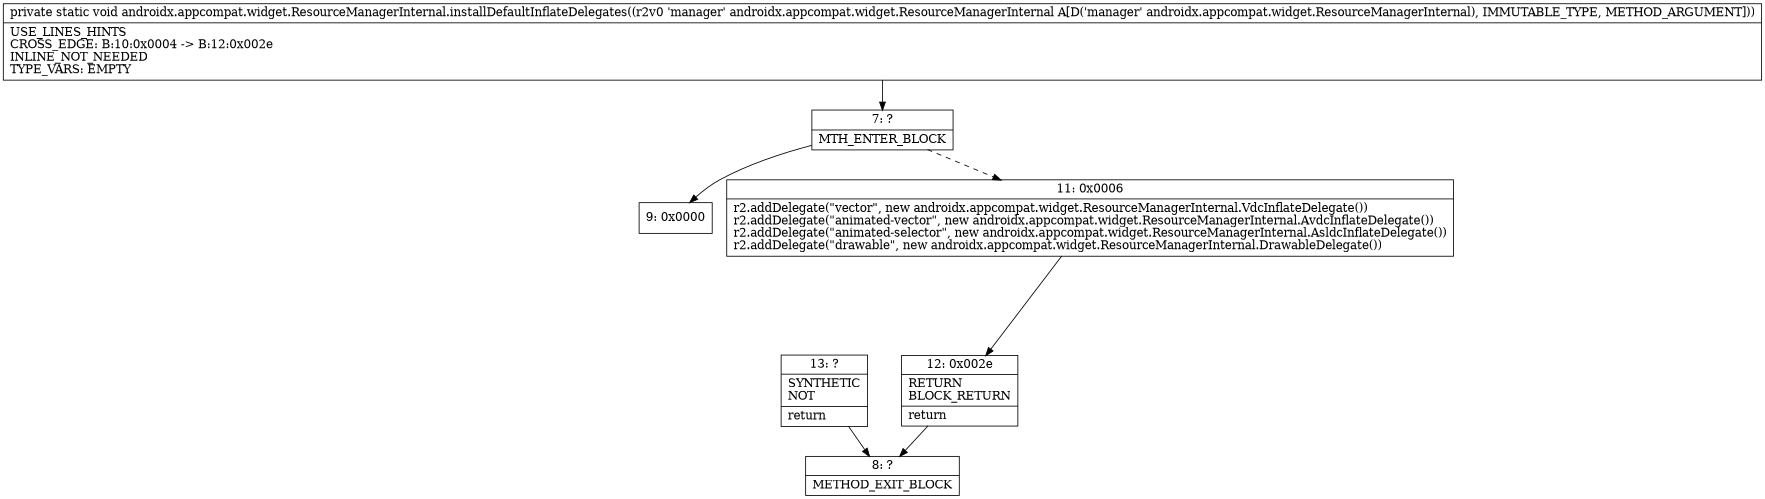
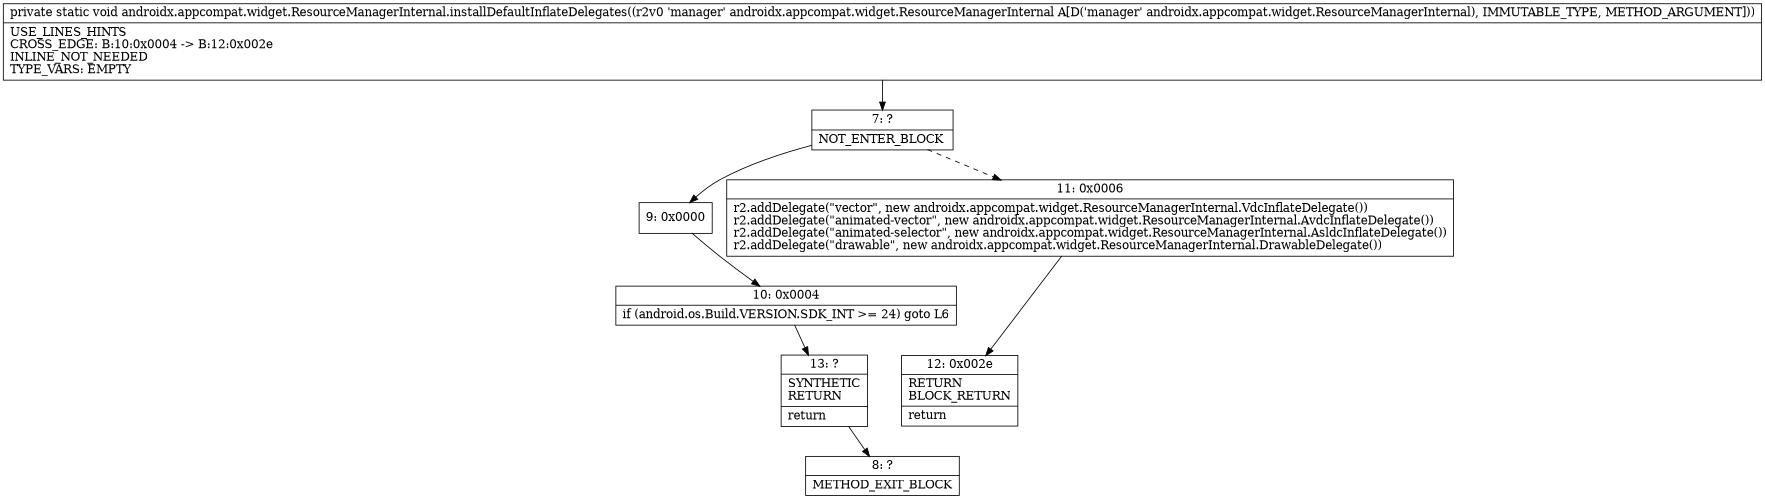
(882, 140) -> (881, 140)
none -> (786, 306)
(801, 396) -> (815, 396)
(917, 438) -> none
